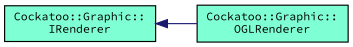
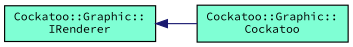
(273, 24) -> (273, 24)
